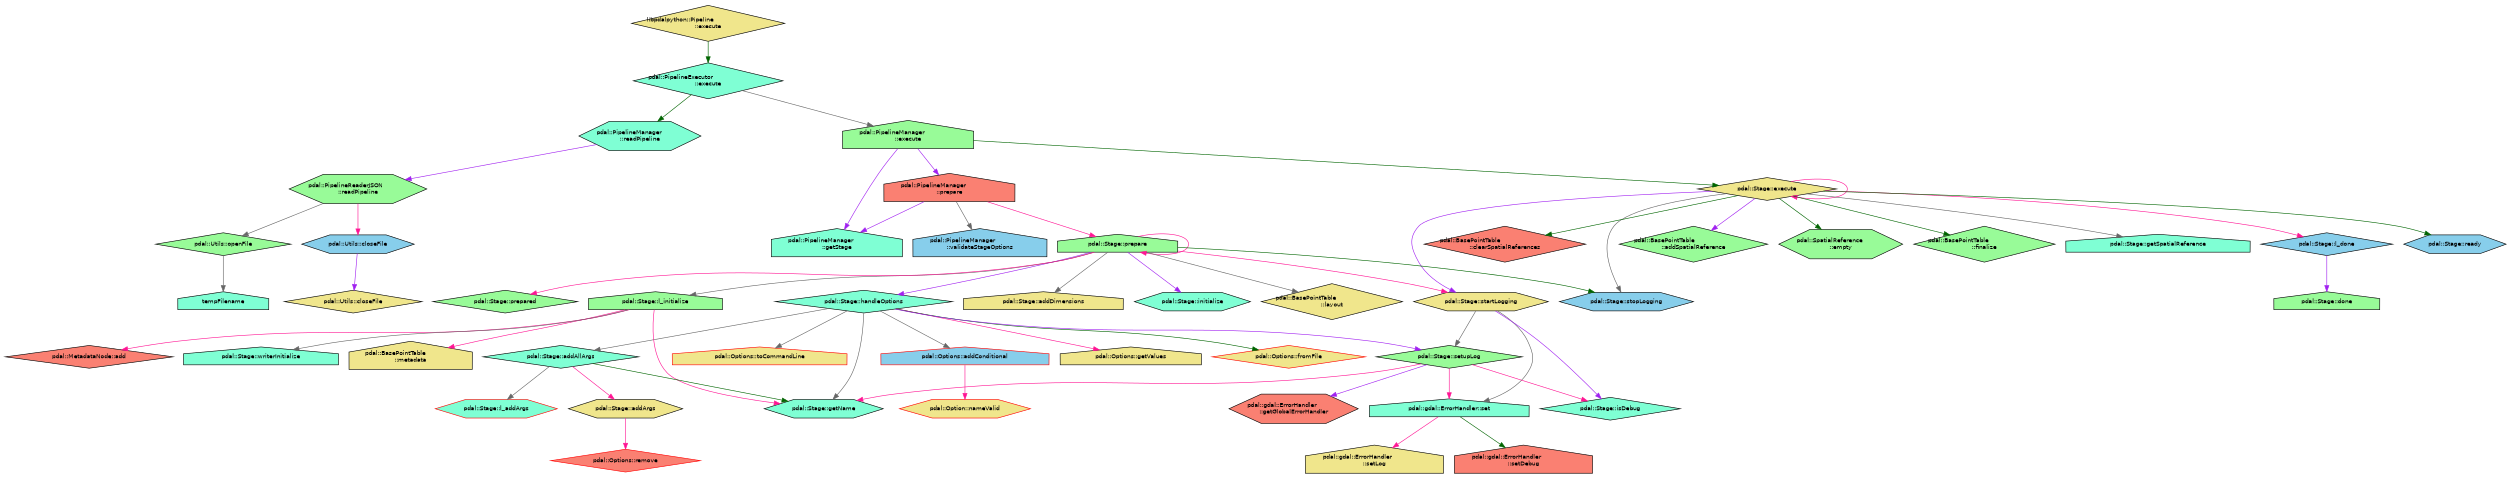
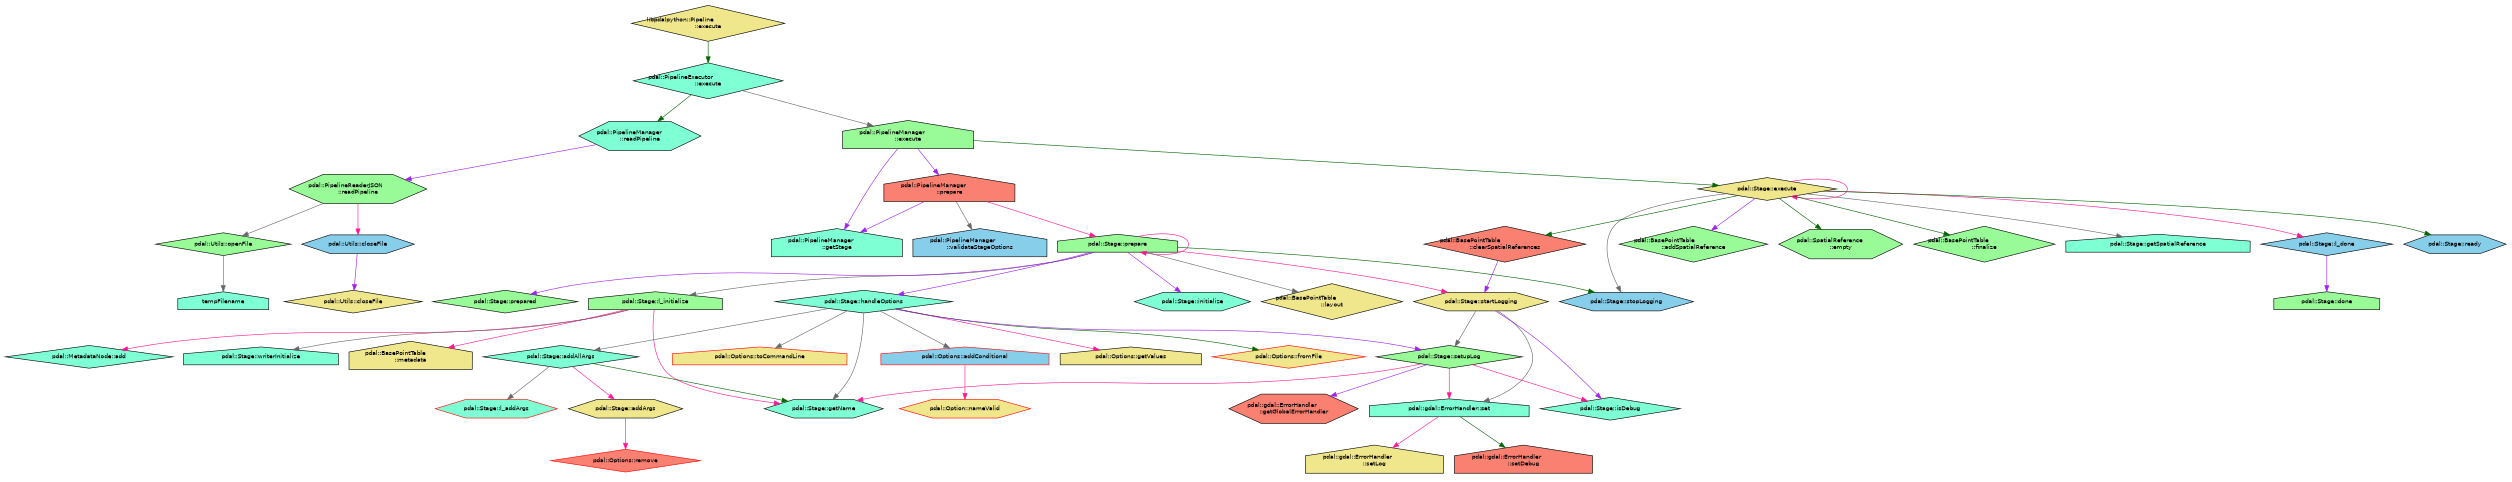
(1523, 204) -> (1494, 271)
(816, 274) -> (816, 274)
(1043, 302) -> none
(89, 357) -> (89, 357)
